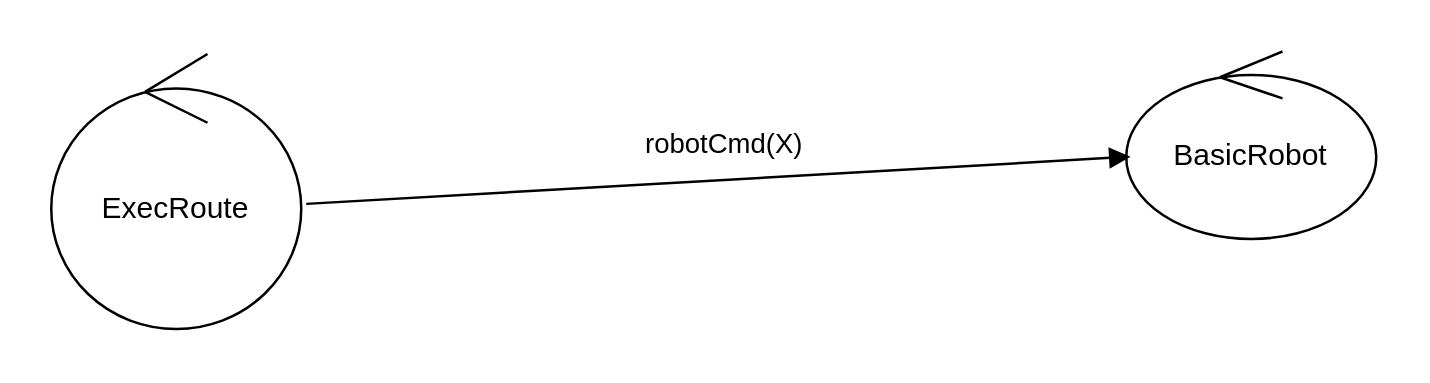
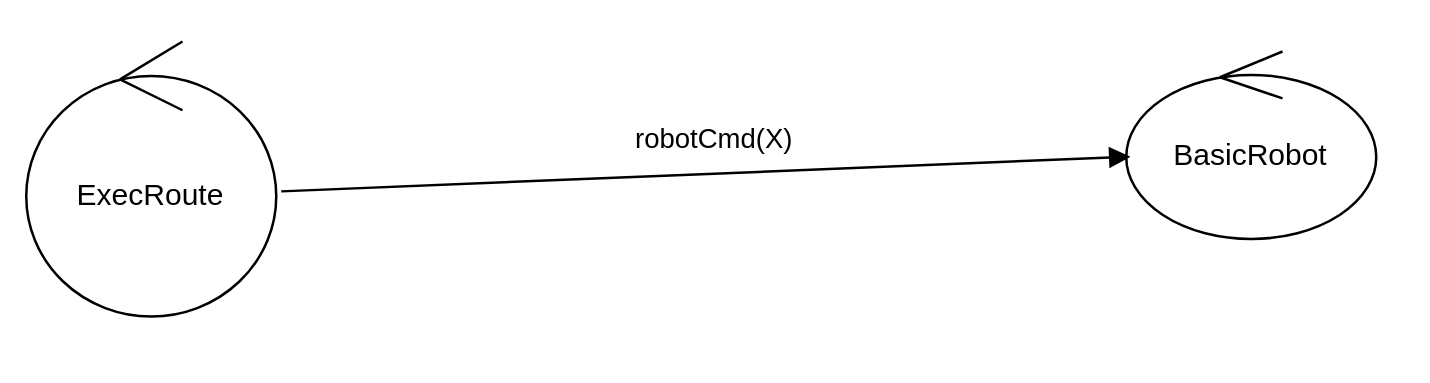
(176, 191) -> (151, 179)
